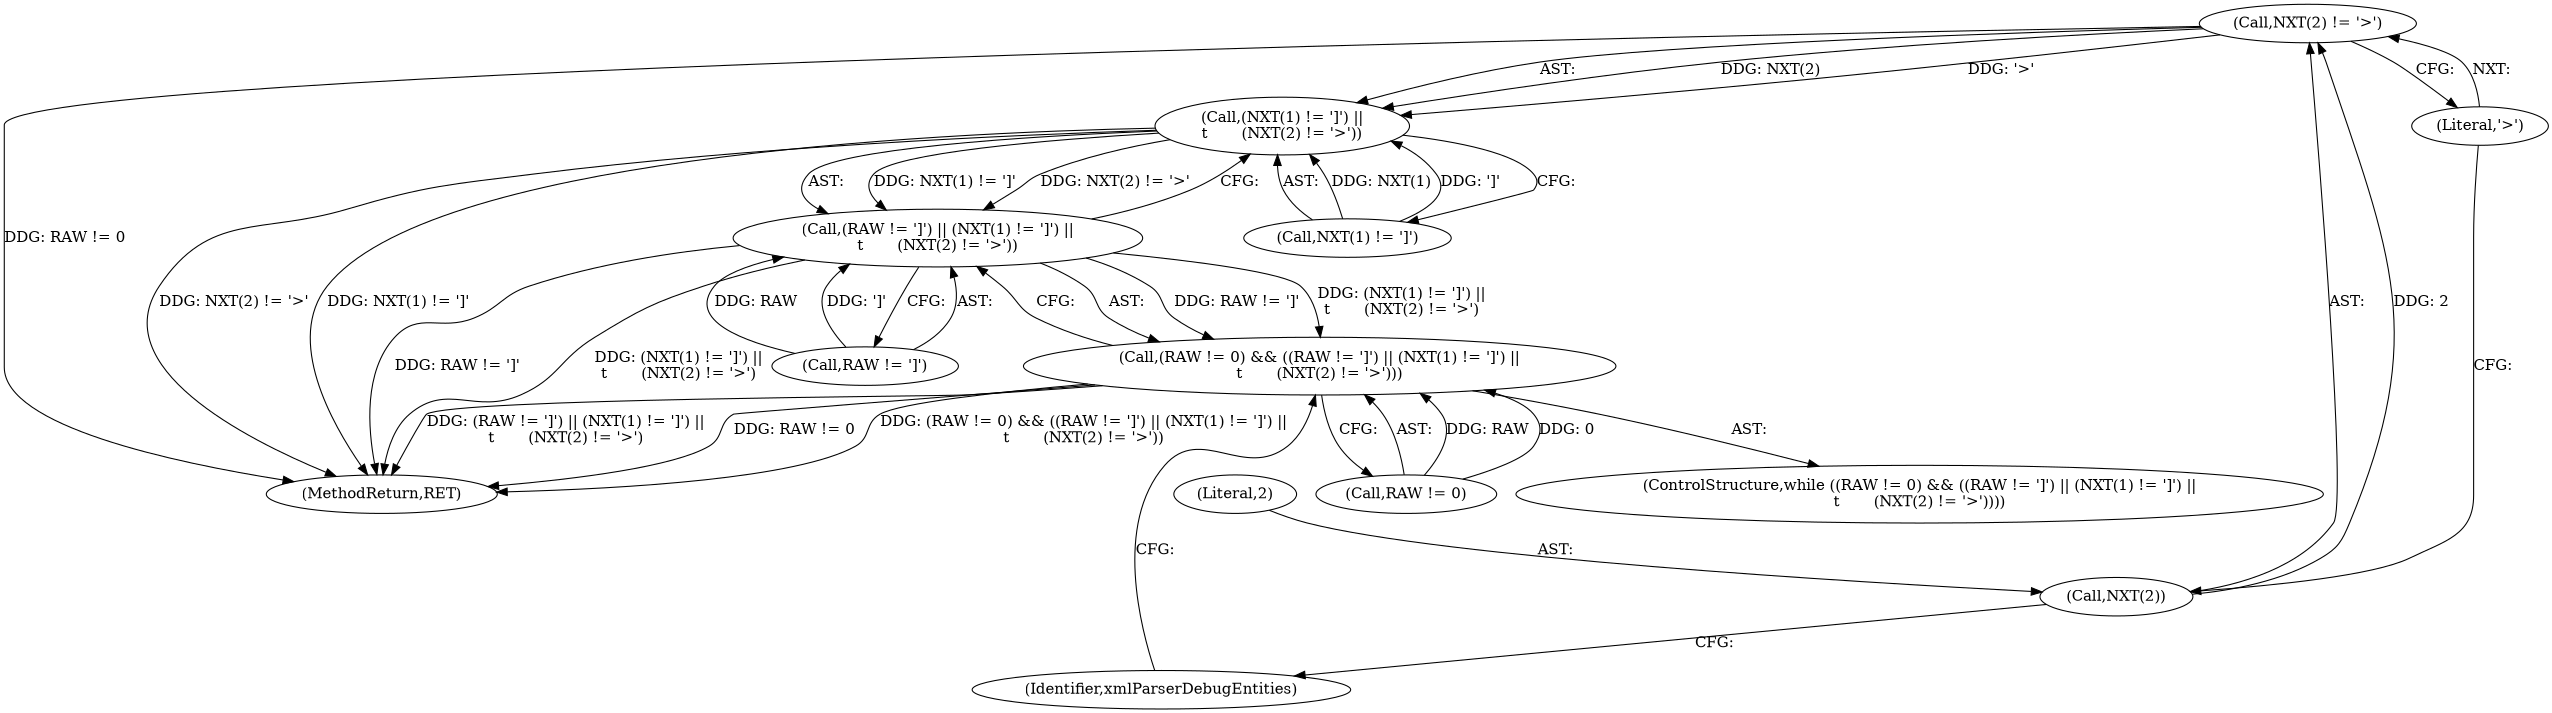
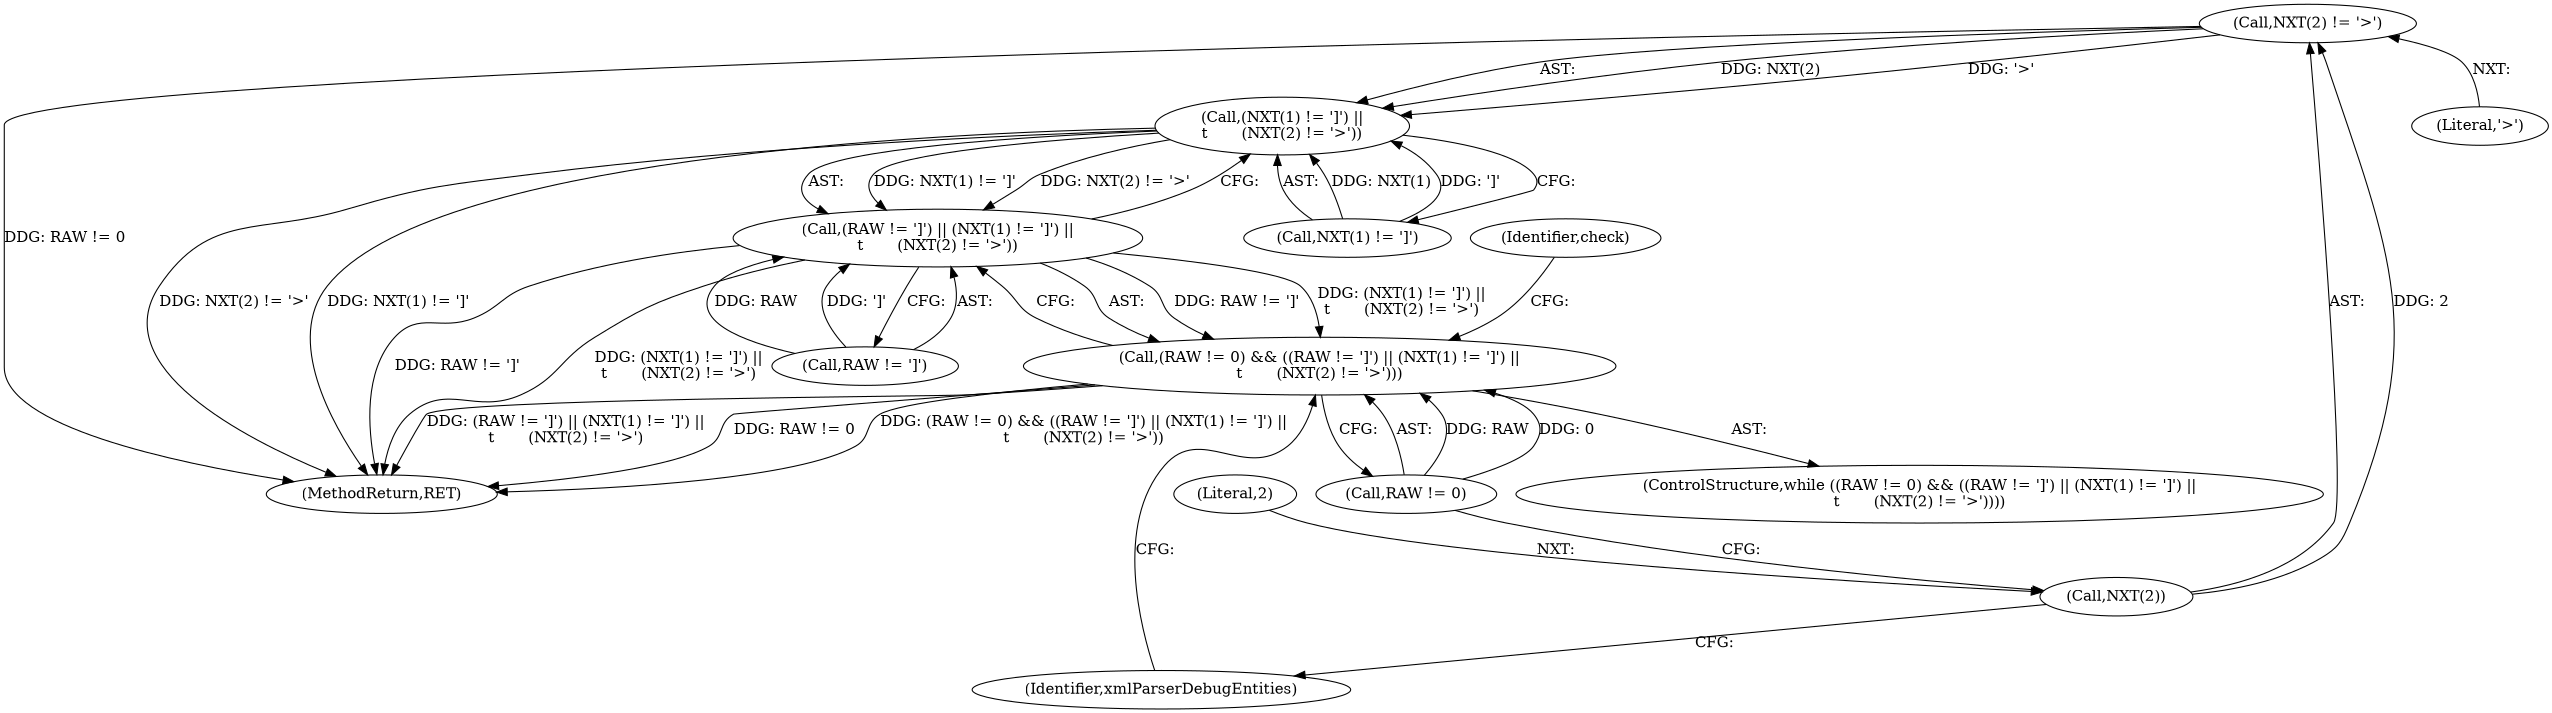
(2402, 67) -> none
none -> (1566, 238)
(2474, 474) -> (1742, 560)
(1558, 550) -> (1558, 550)
